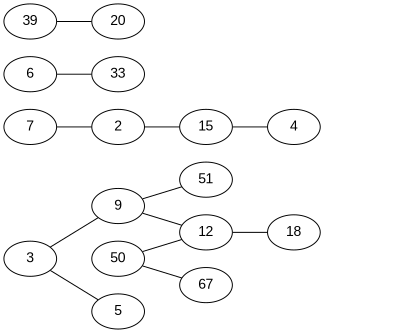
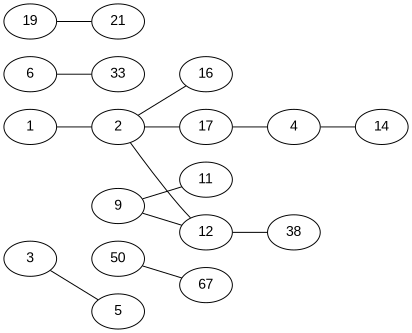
(30, 21) -> (30, 21)
(118, 21) -> (118, 21)
none -> (206, 74)
(30, 127) -> (30, 127)
(206, 127) -> (206, 127)
none -> (382, 127)
(206, 180) -> (206, 180)
(74, 232) -> none
(294, 232) -> (294, 232)
(162, 246) -> (159, 181)
